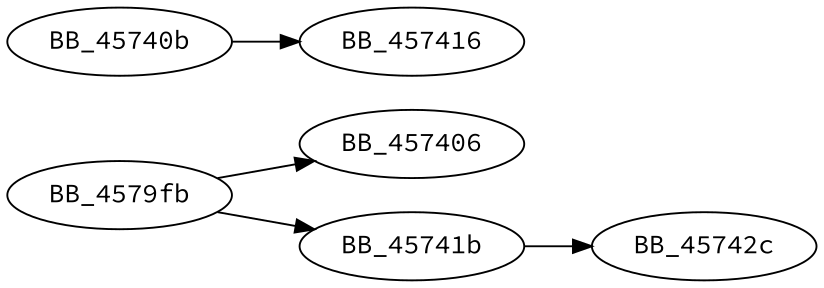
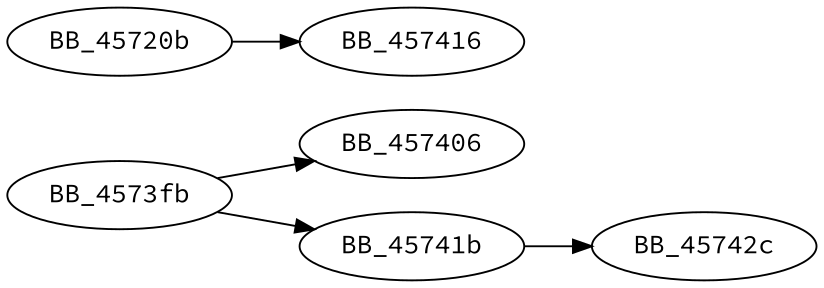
(120, 42) -> (120, 42)
(120, 195) -> (120, 195)
